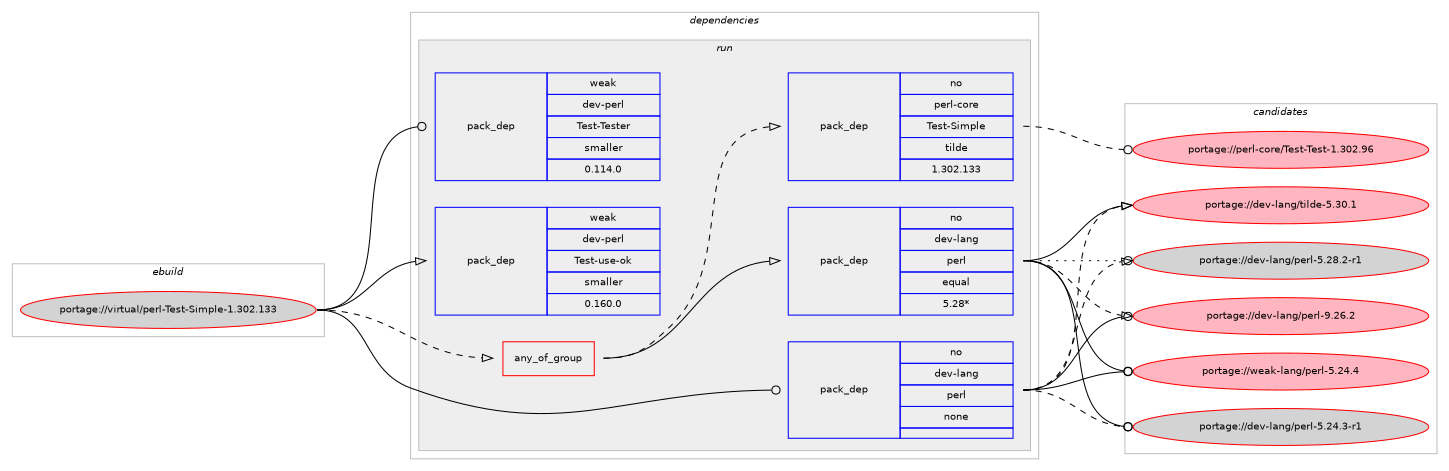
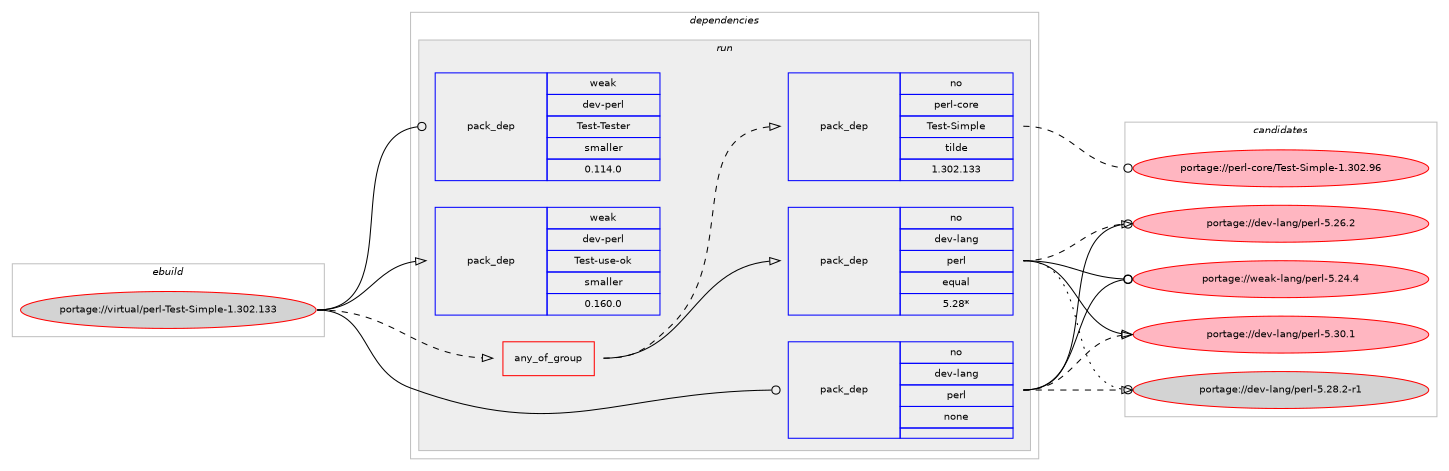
(1281, 150) -> (1281, 168)
(1281, 205) -> (1281, 335)
(1281, 316) -> (1281, 224)
(1281, 427) -> none
